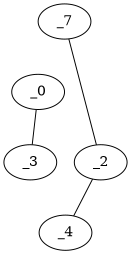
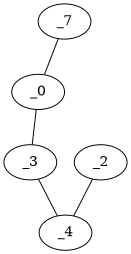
(83, 92) -> (51, 57)
none -> (48, 198)
